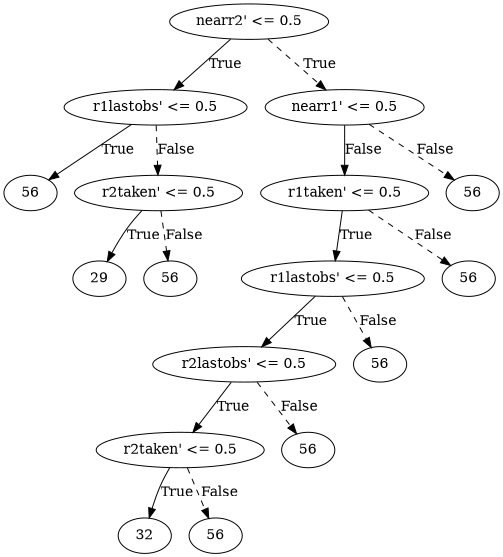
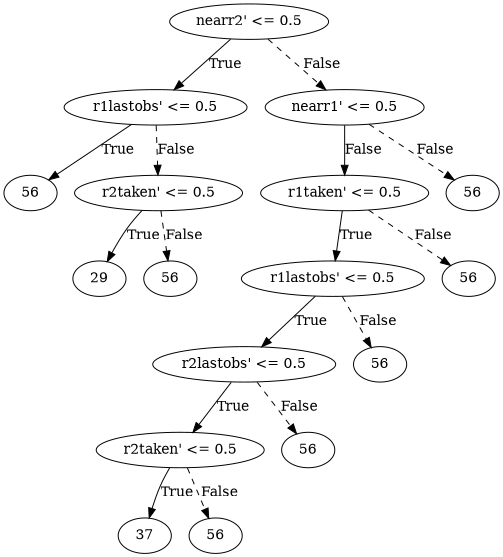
(320, 64) -> (322, 64)
(145, 536) -> (145, 536)
